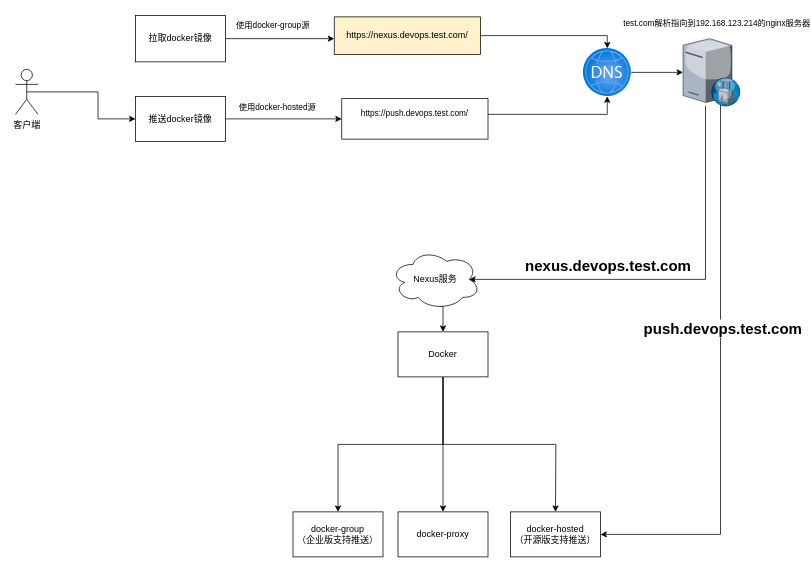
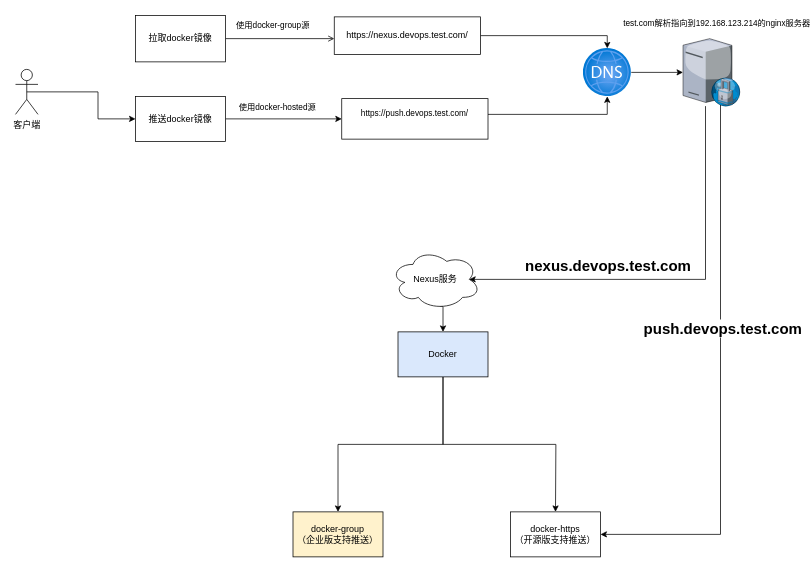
(407, 36) -> (407, 36)
(327, 39) -> (329, 39)
(443, 354) -> (443, 354)
(443, 505) -> none
(338, 534) -> (338, 534)
(443, 534) -> none
(555, 534) -> (555, 534)
